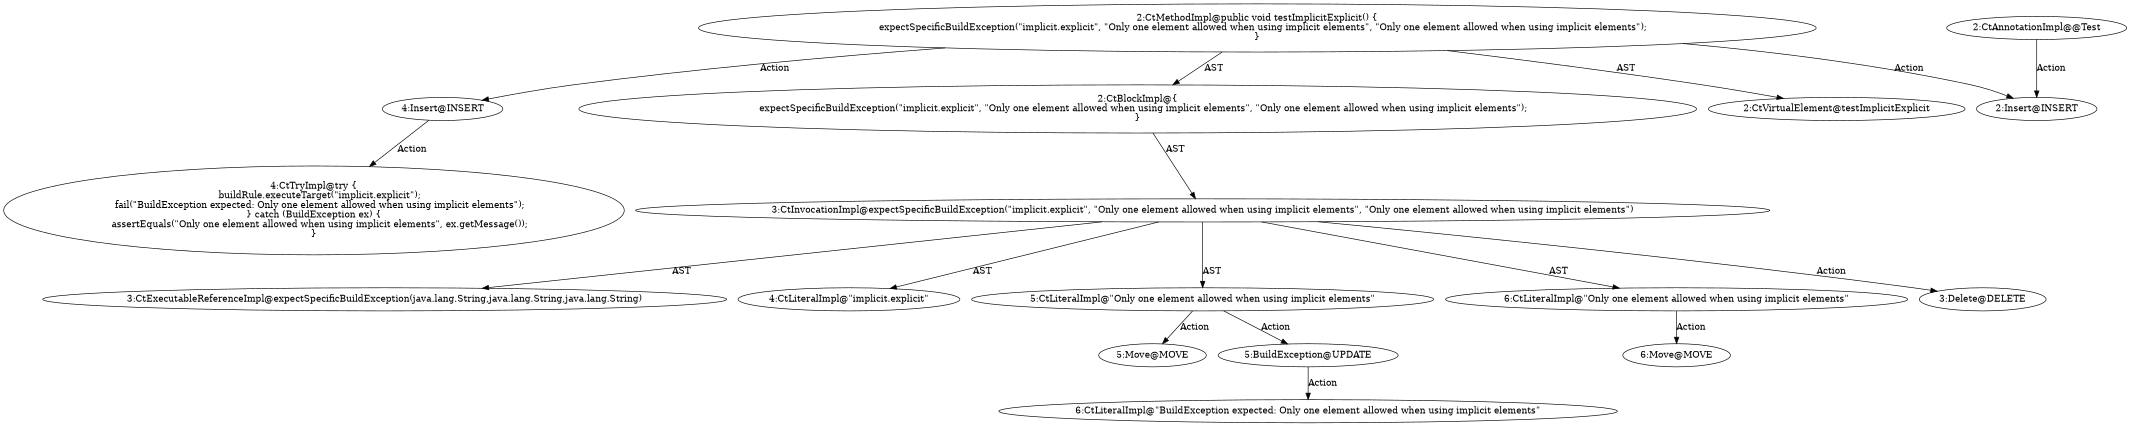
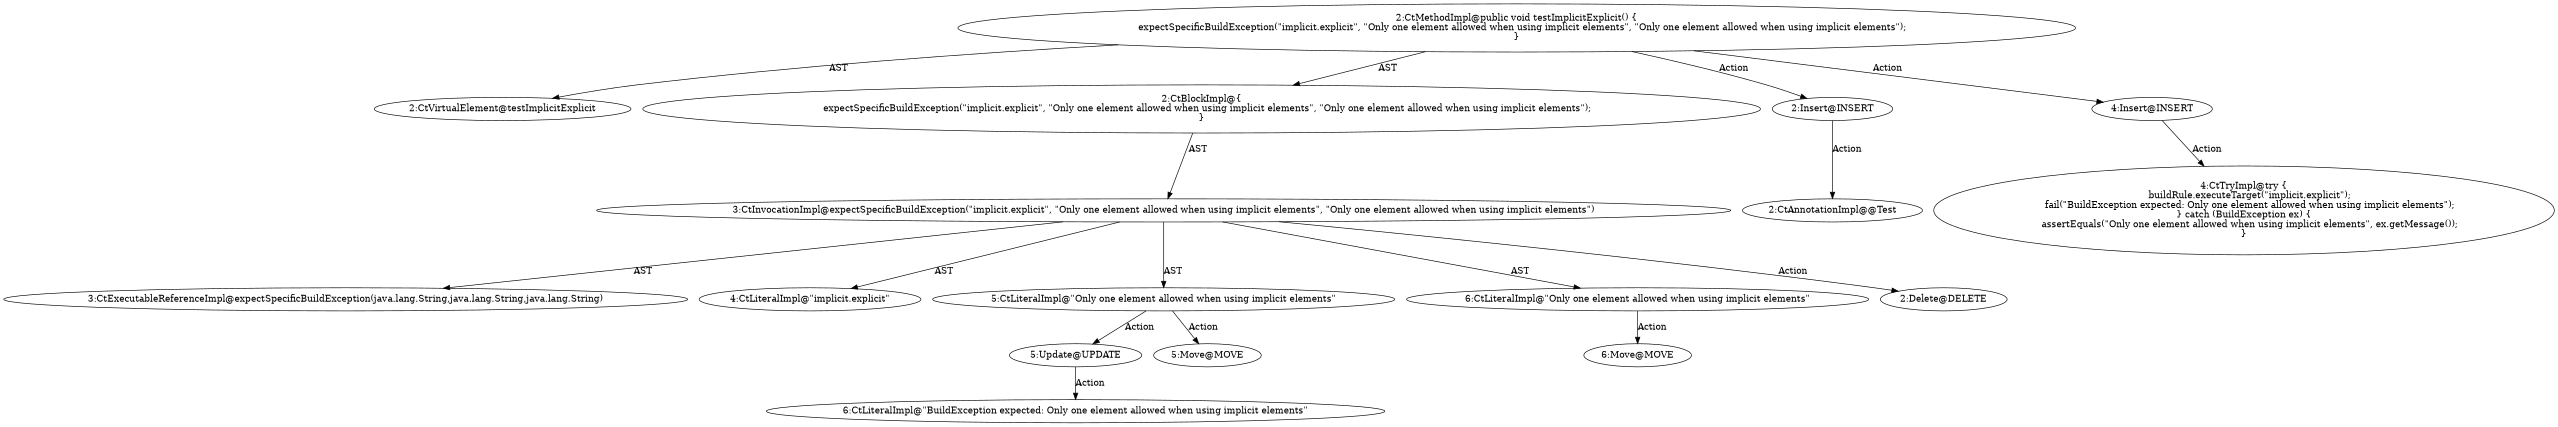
(2037, 65) -> (1833, 156)
(1983, 299) -> (1944, 299)
(1308, 355) -> (1076, 355)
